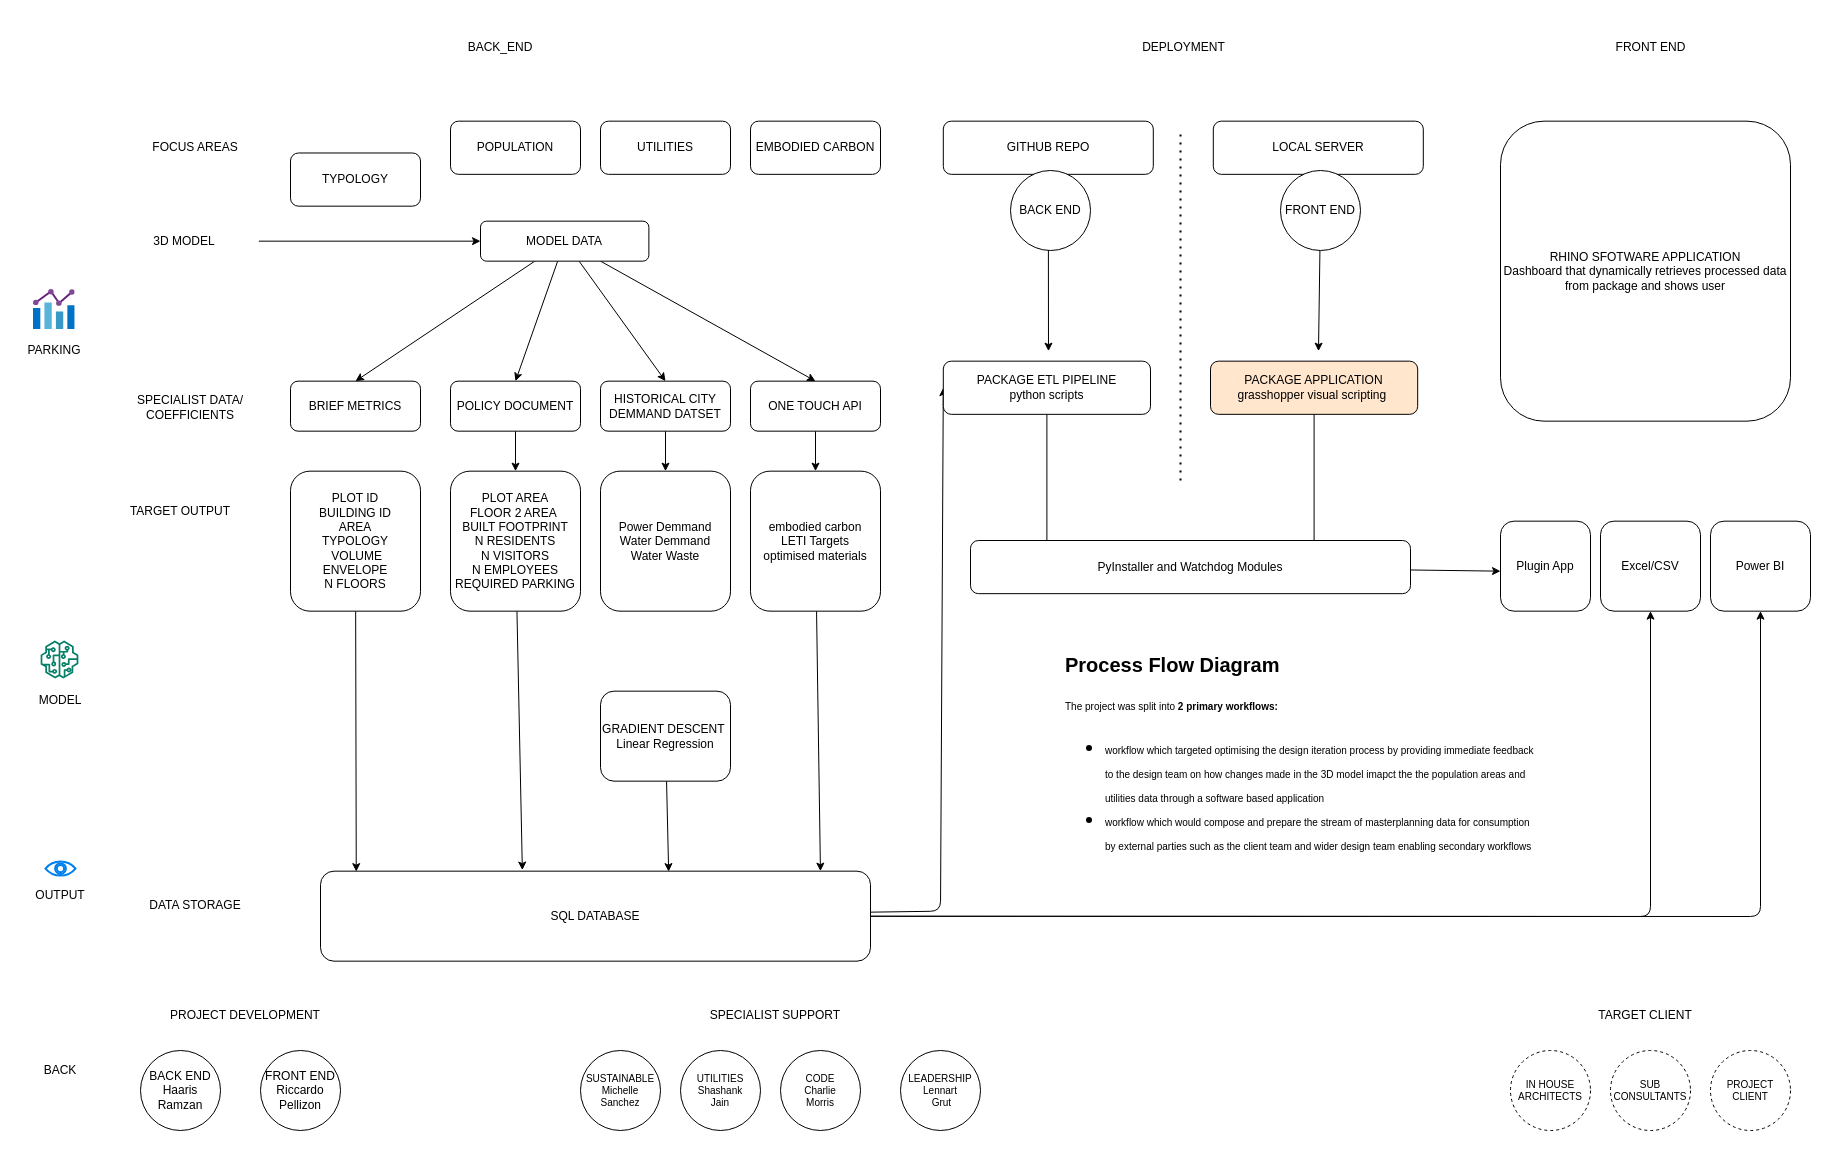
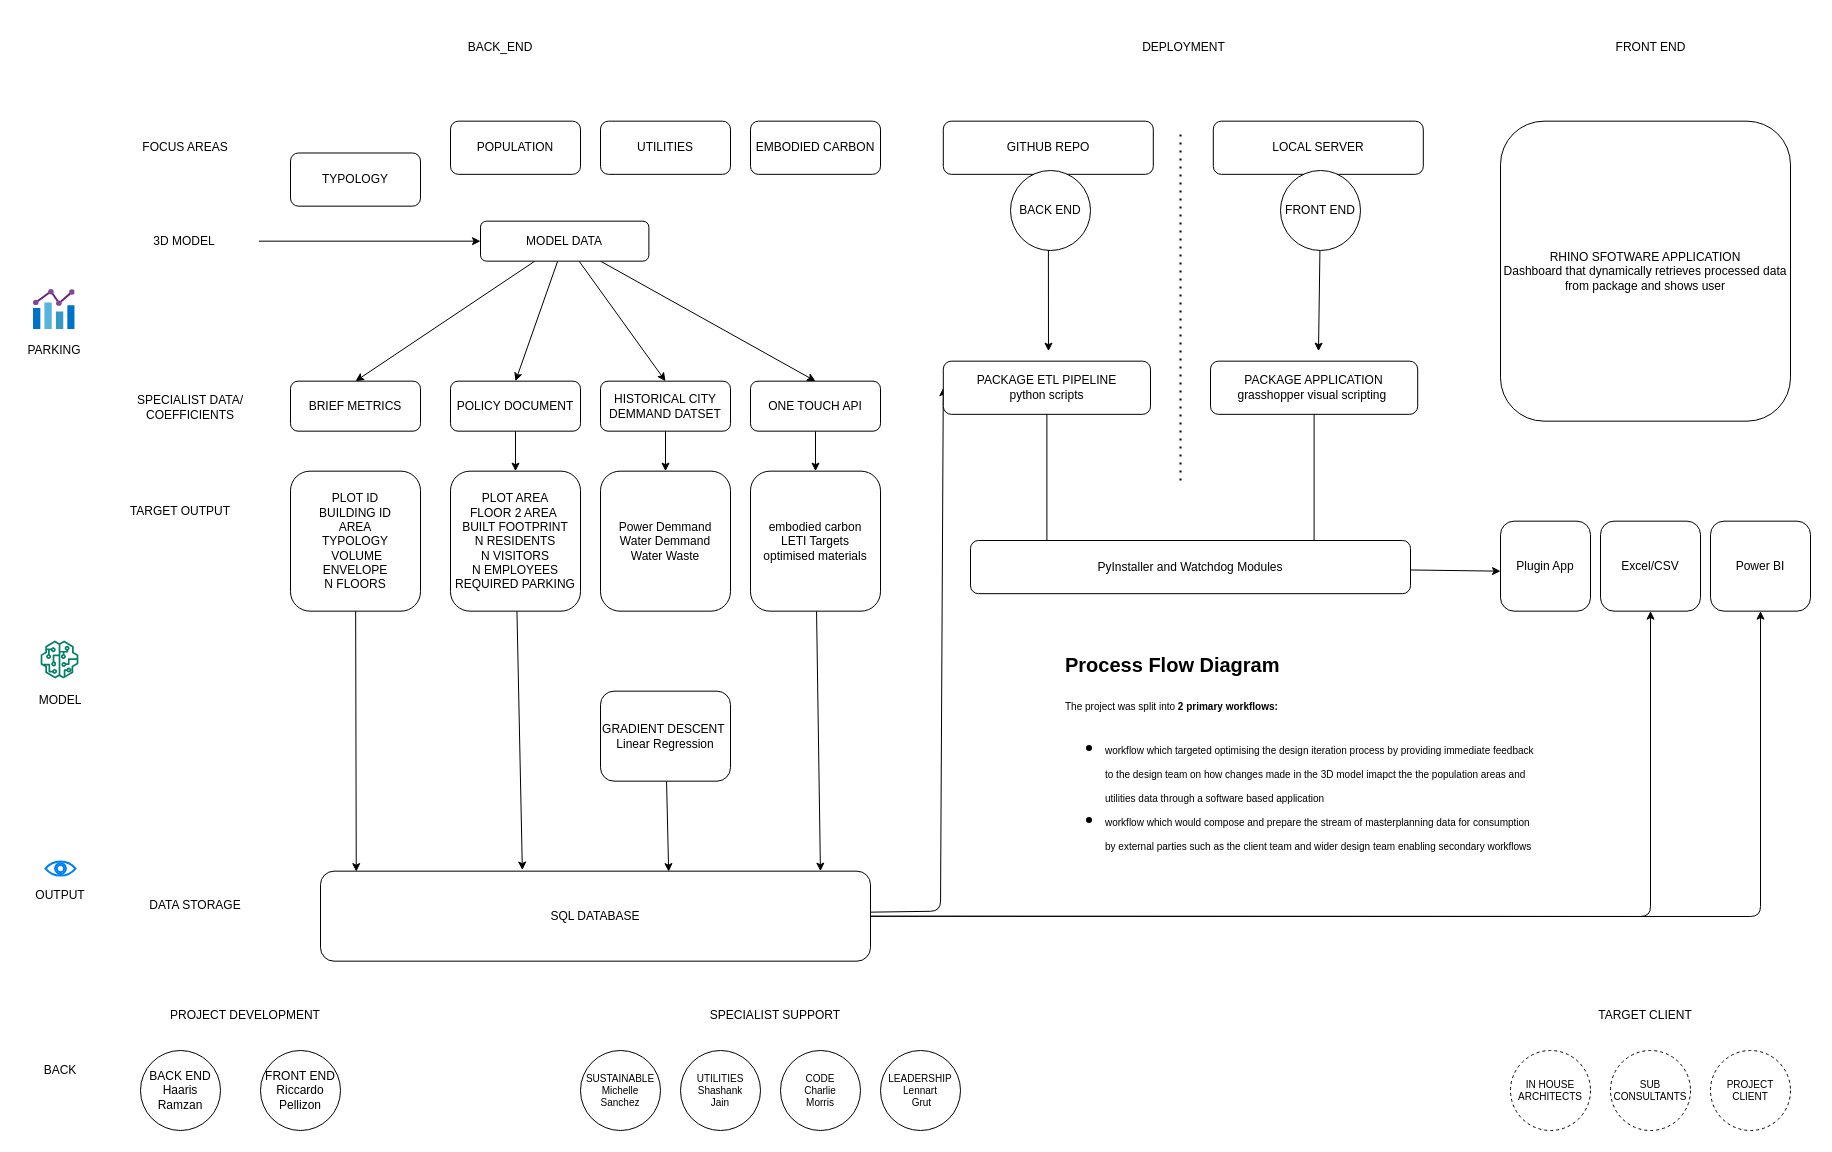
(196, 148) -> (186, 148)
(1314, 388) -> (1314, 388)
(941, 1091) -> (921, 1091)
